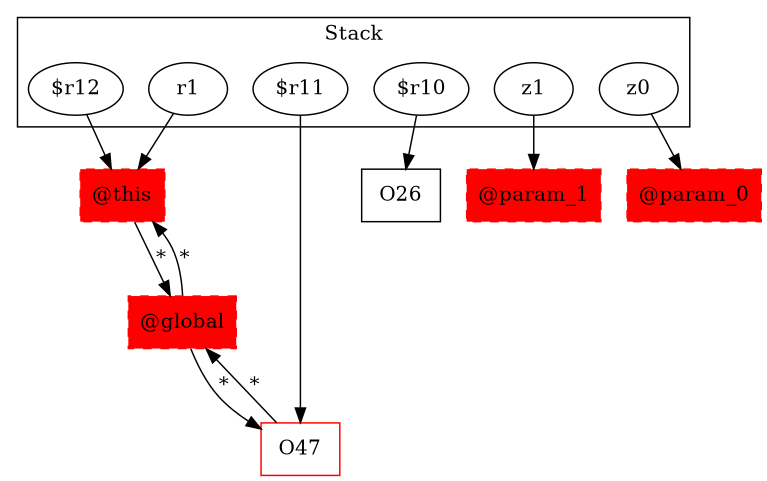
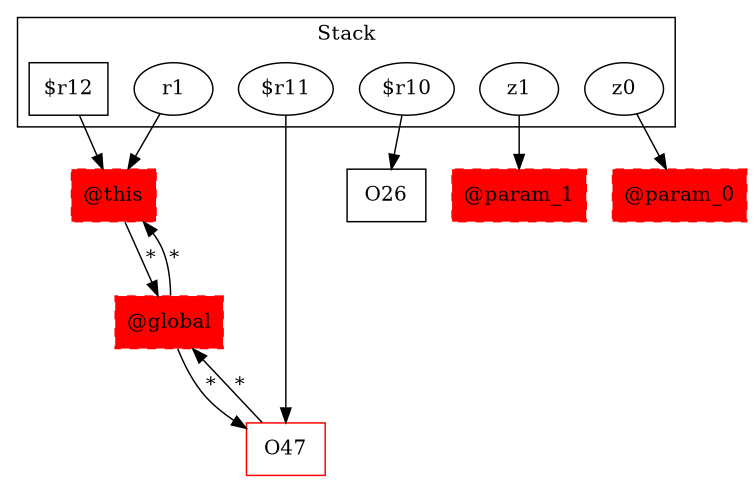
(76, 89) -> (69, 89)
